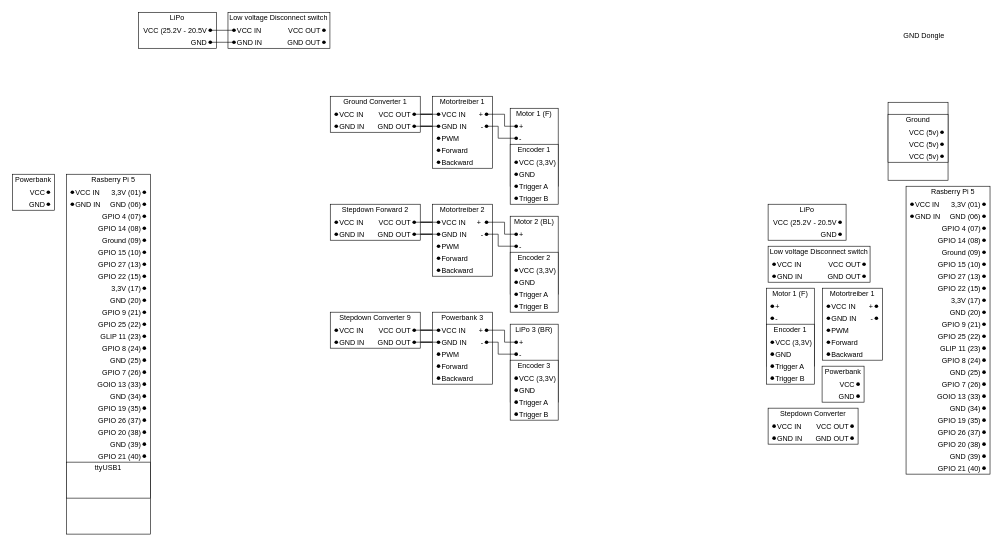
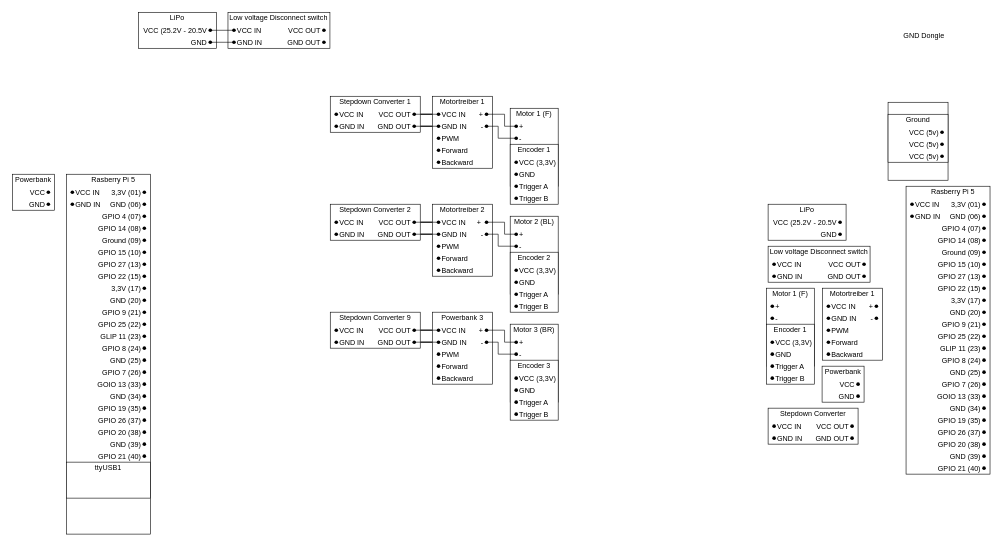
(375, 102) -> (375, 102)
(375, 210) -> (375, 210)
(534, 330) -> (534, 330)
